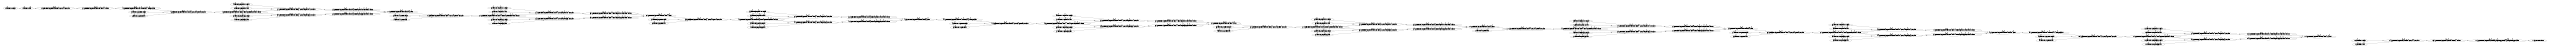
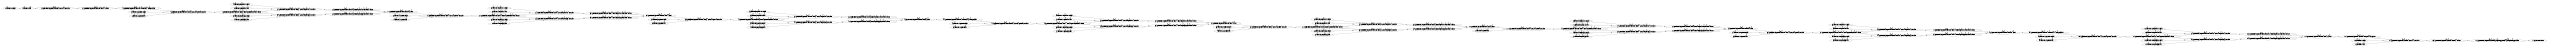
none -> (2360, 37)
